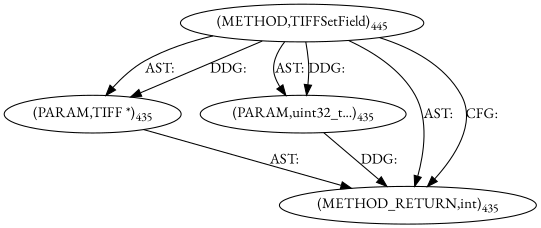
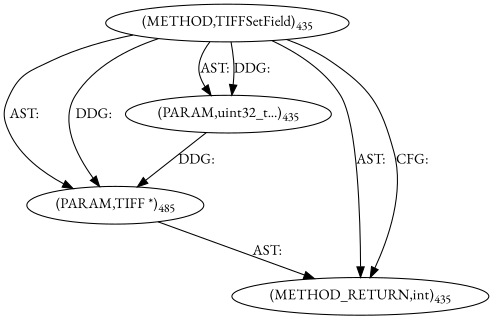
(379, 21) -> (304, 21)
(144, 113) -> (167, 204)
(351, 156) -> (176, 156)
